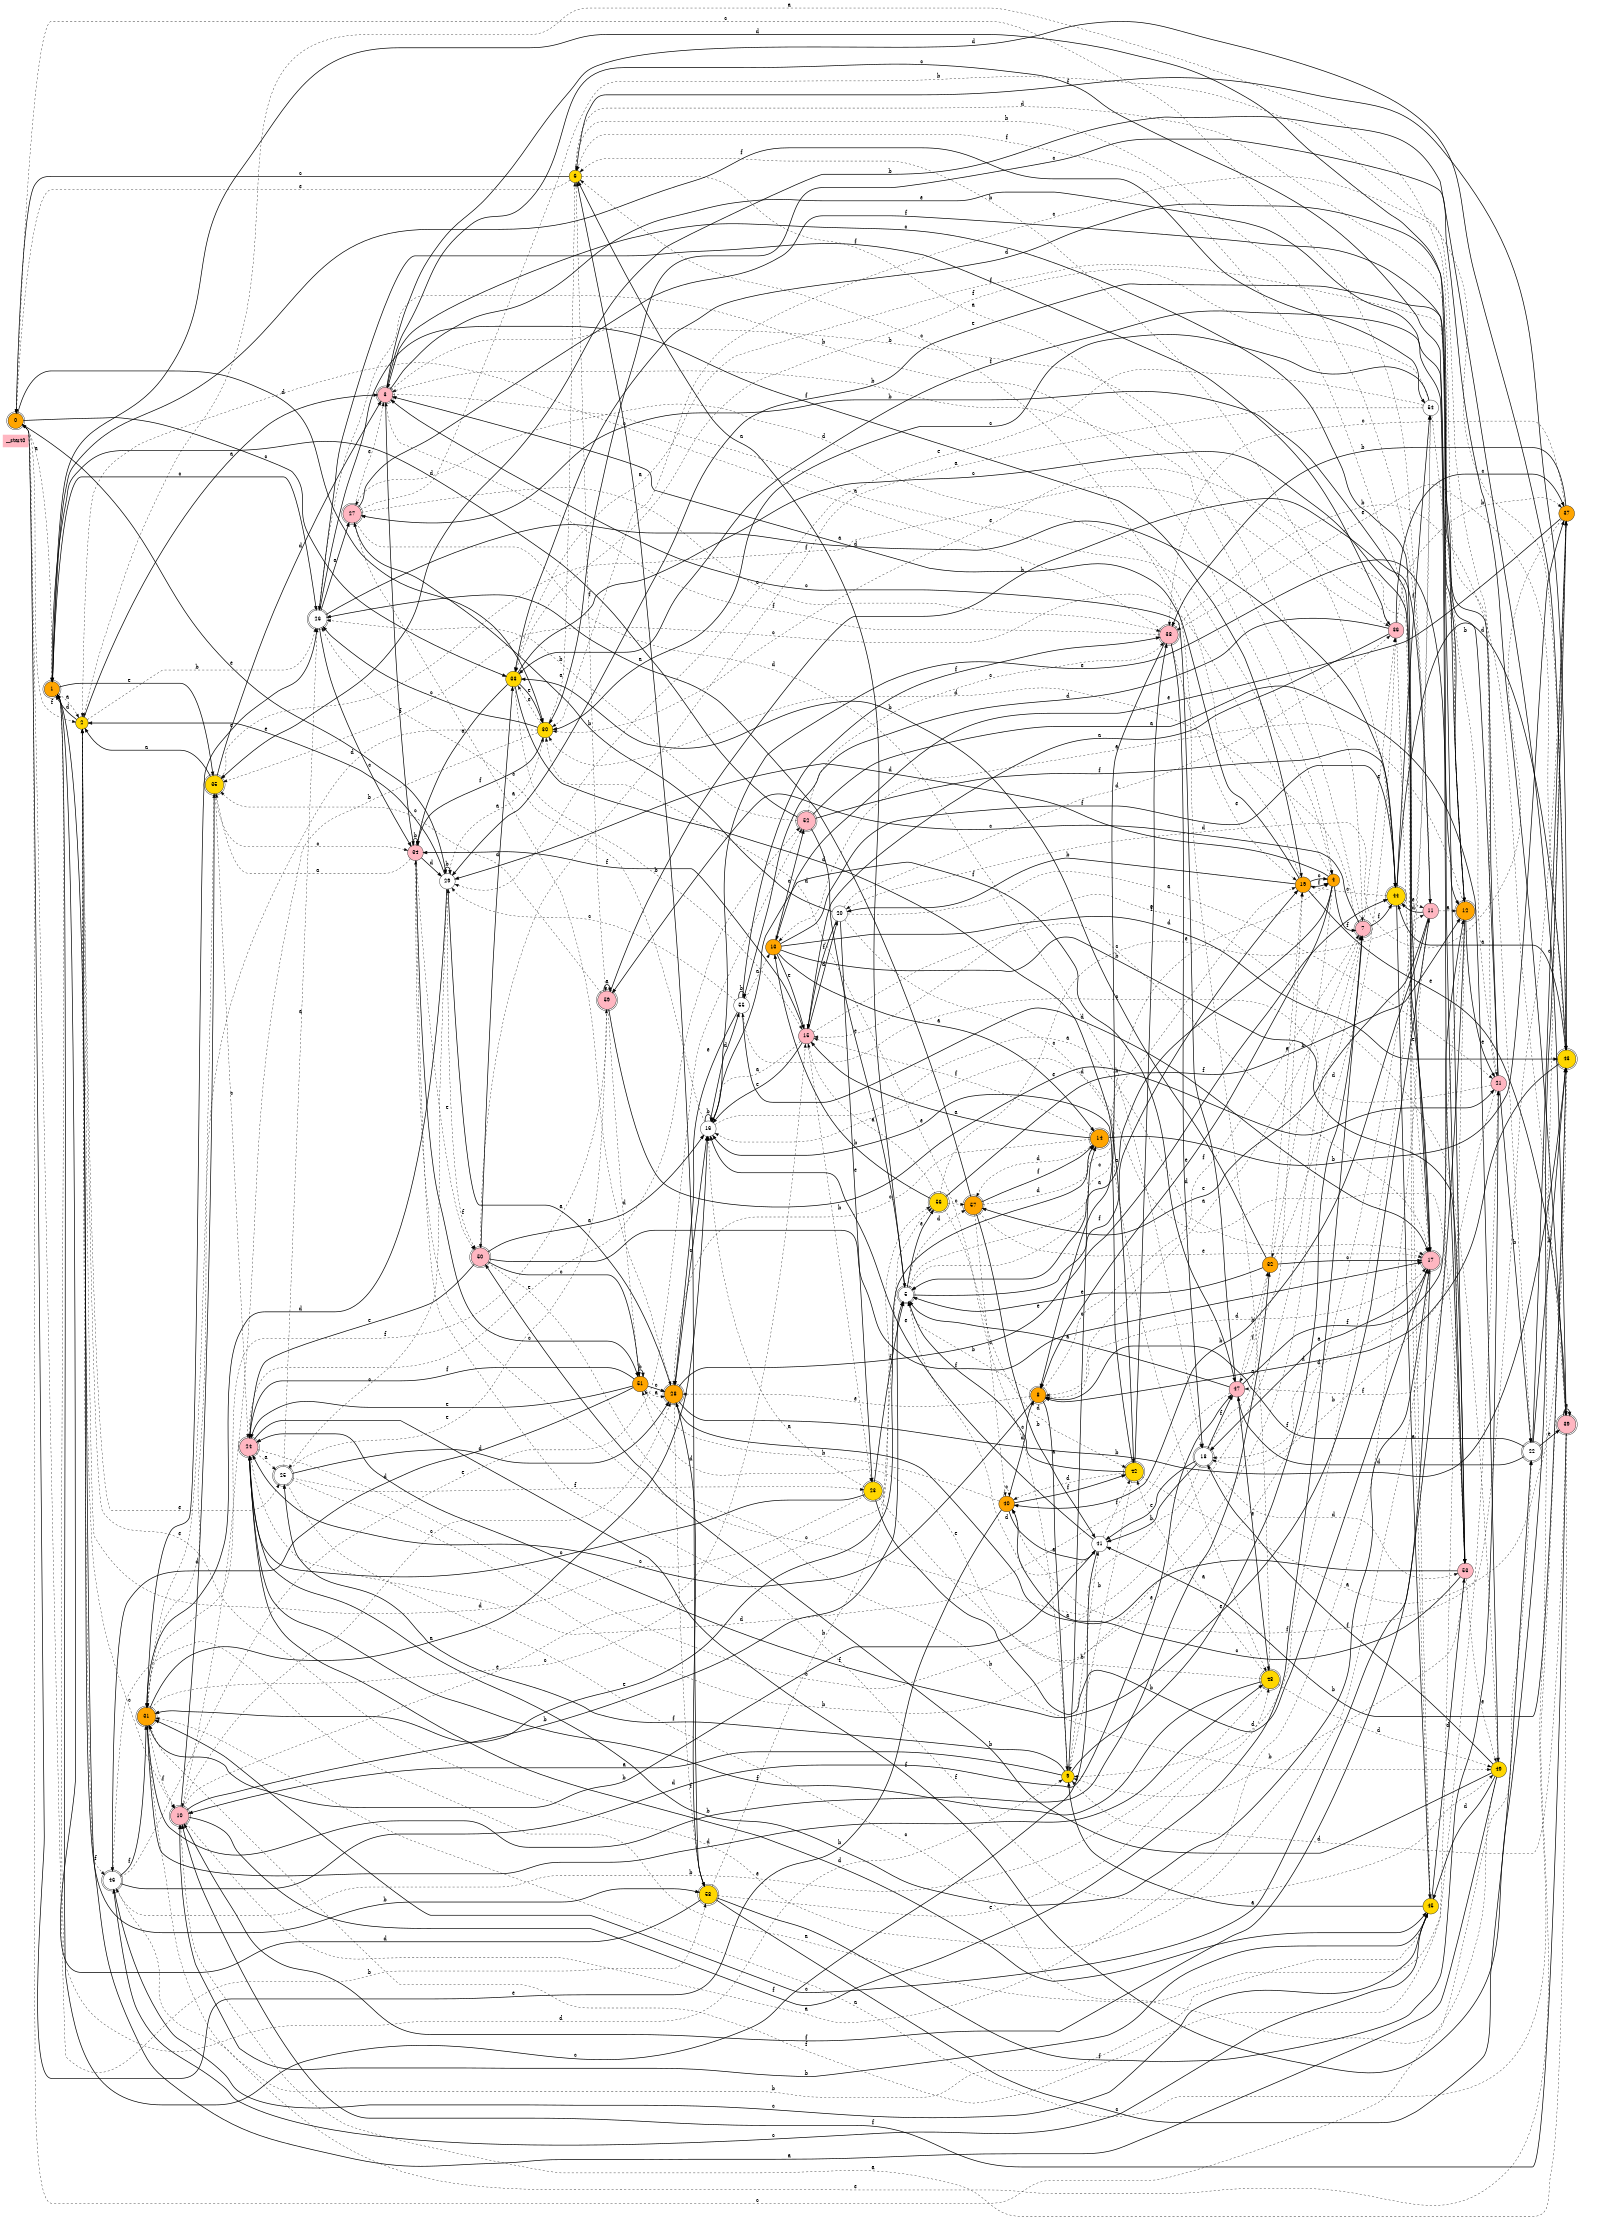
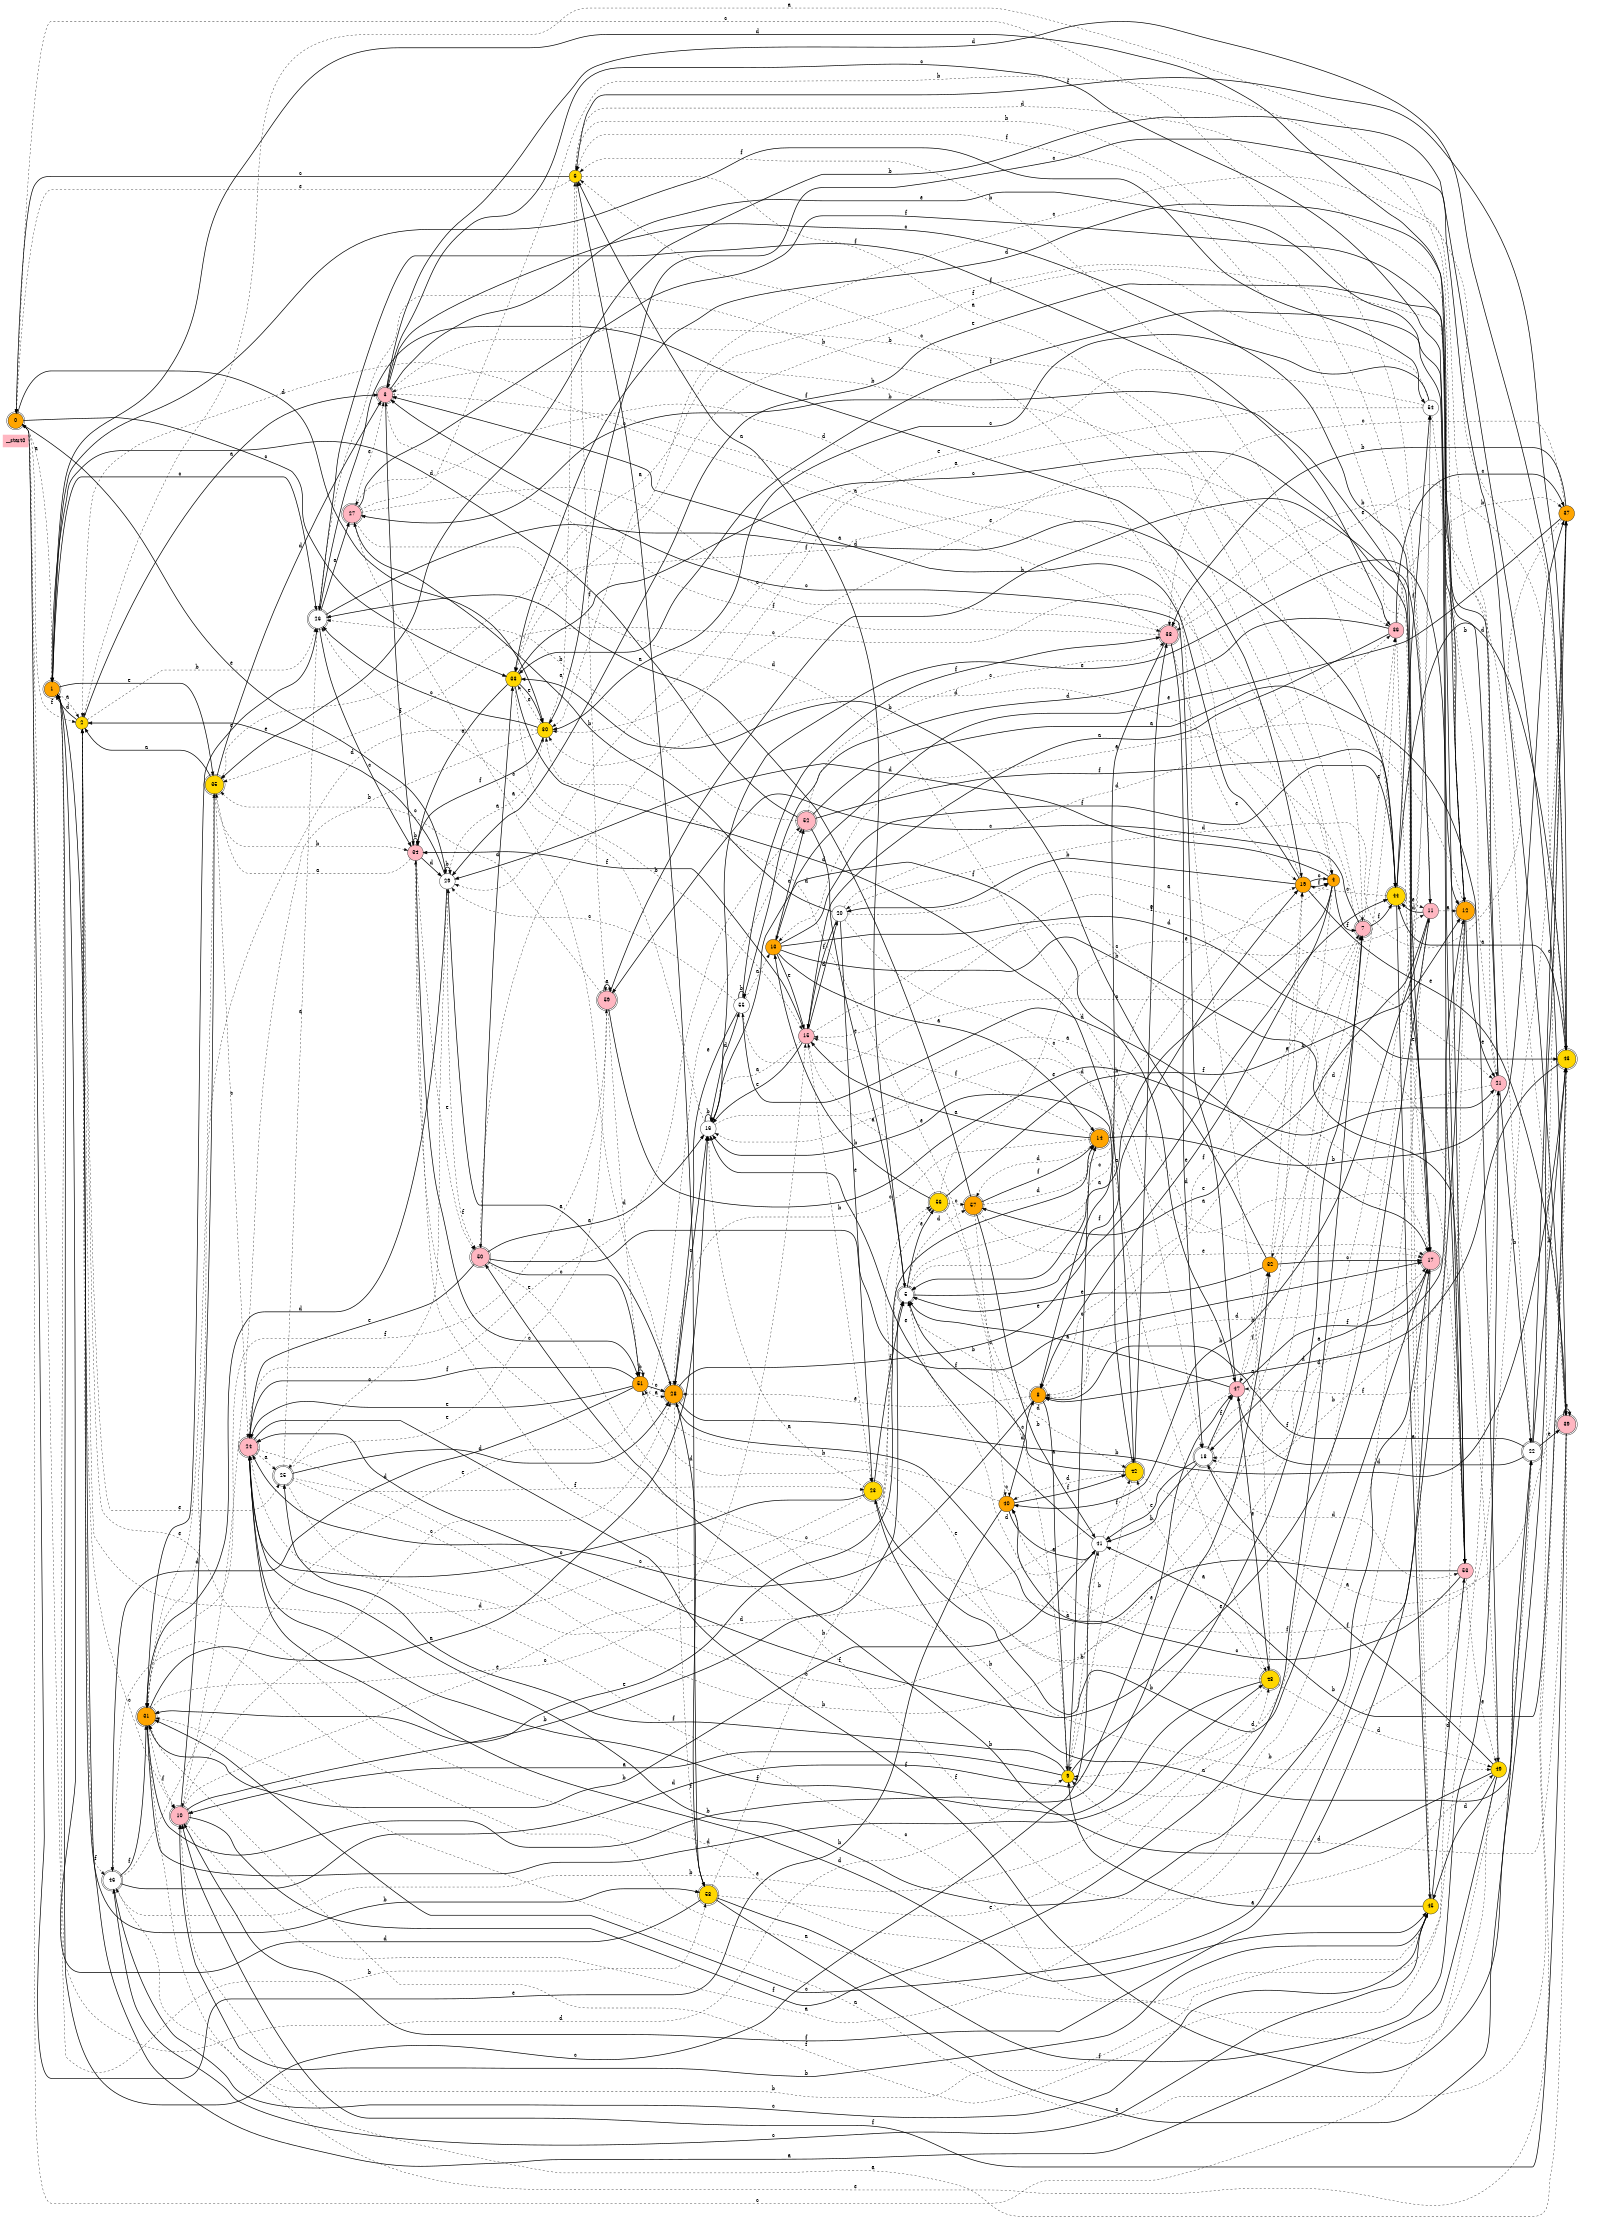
(318, 844) -> (318, 844)
none -> (1287, 1798)
